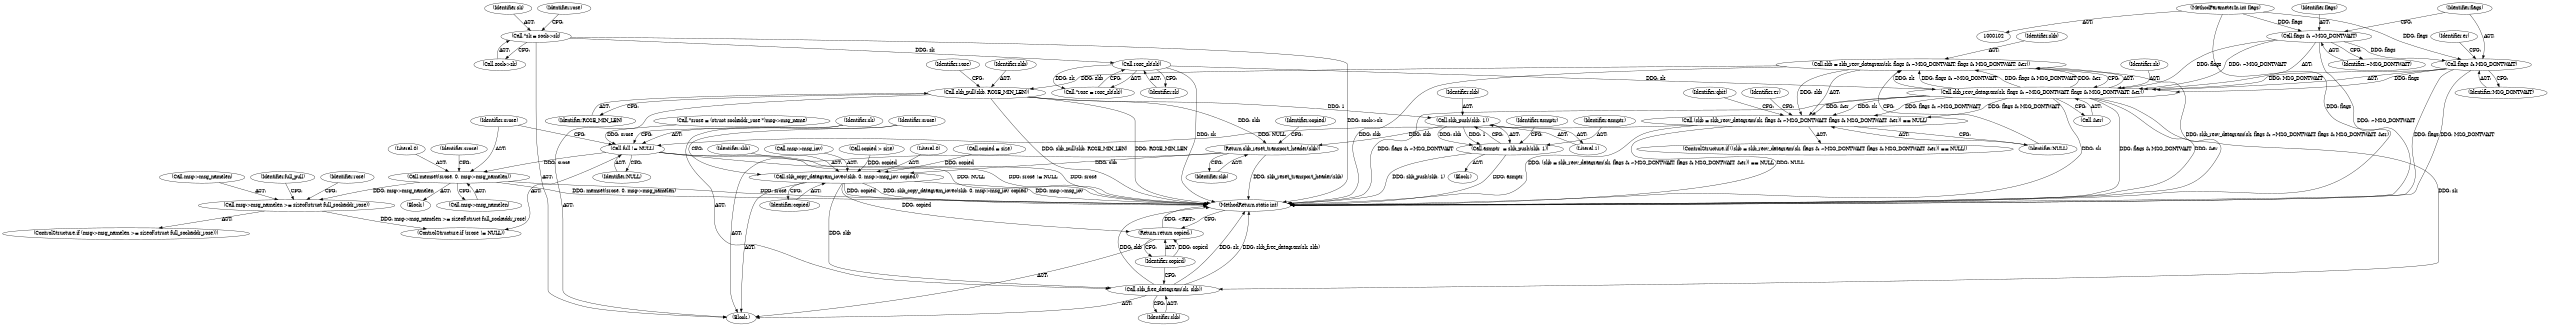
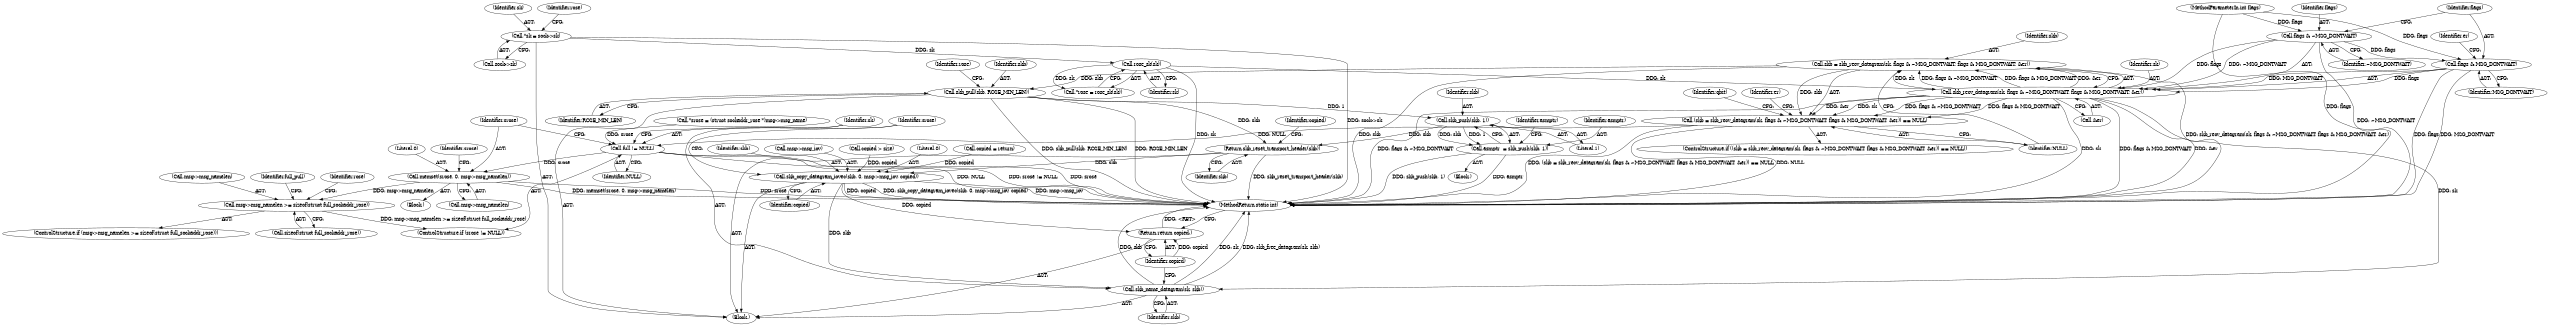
(1994, 37) -> none
(989, 149) -> (989, 149)
none -> (316, 234)
(1164, 290) -> (1164, 290)
